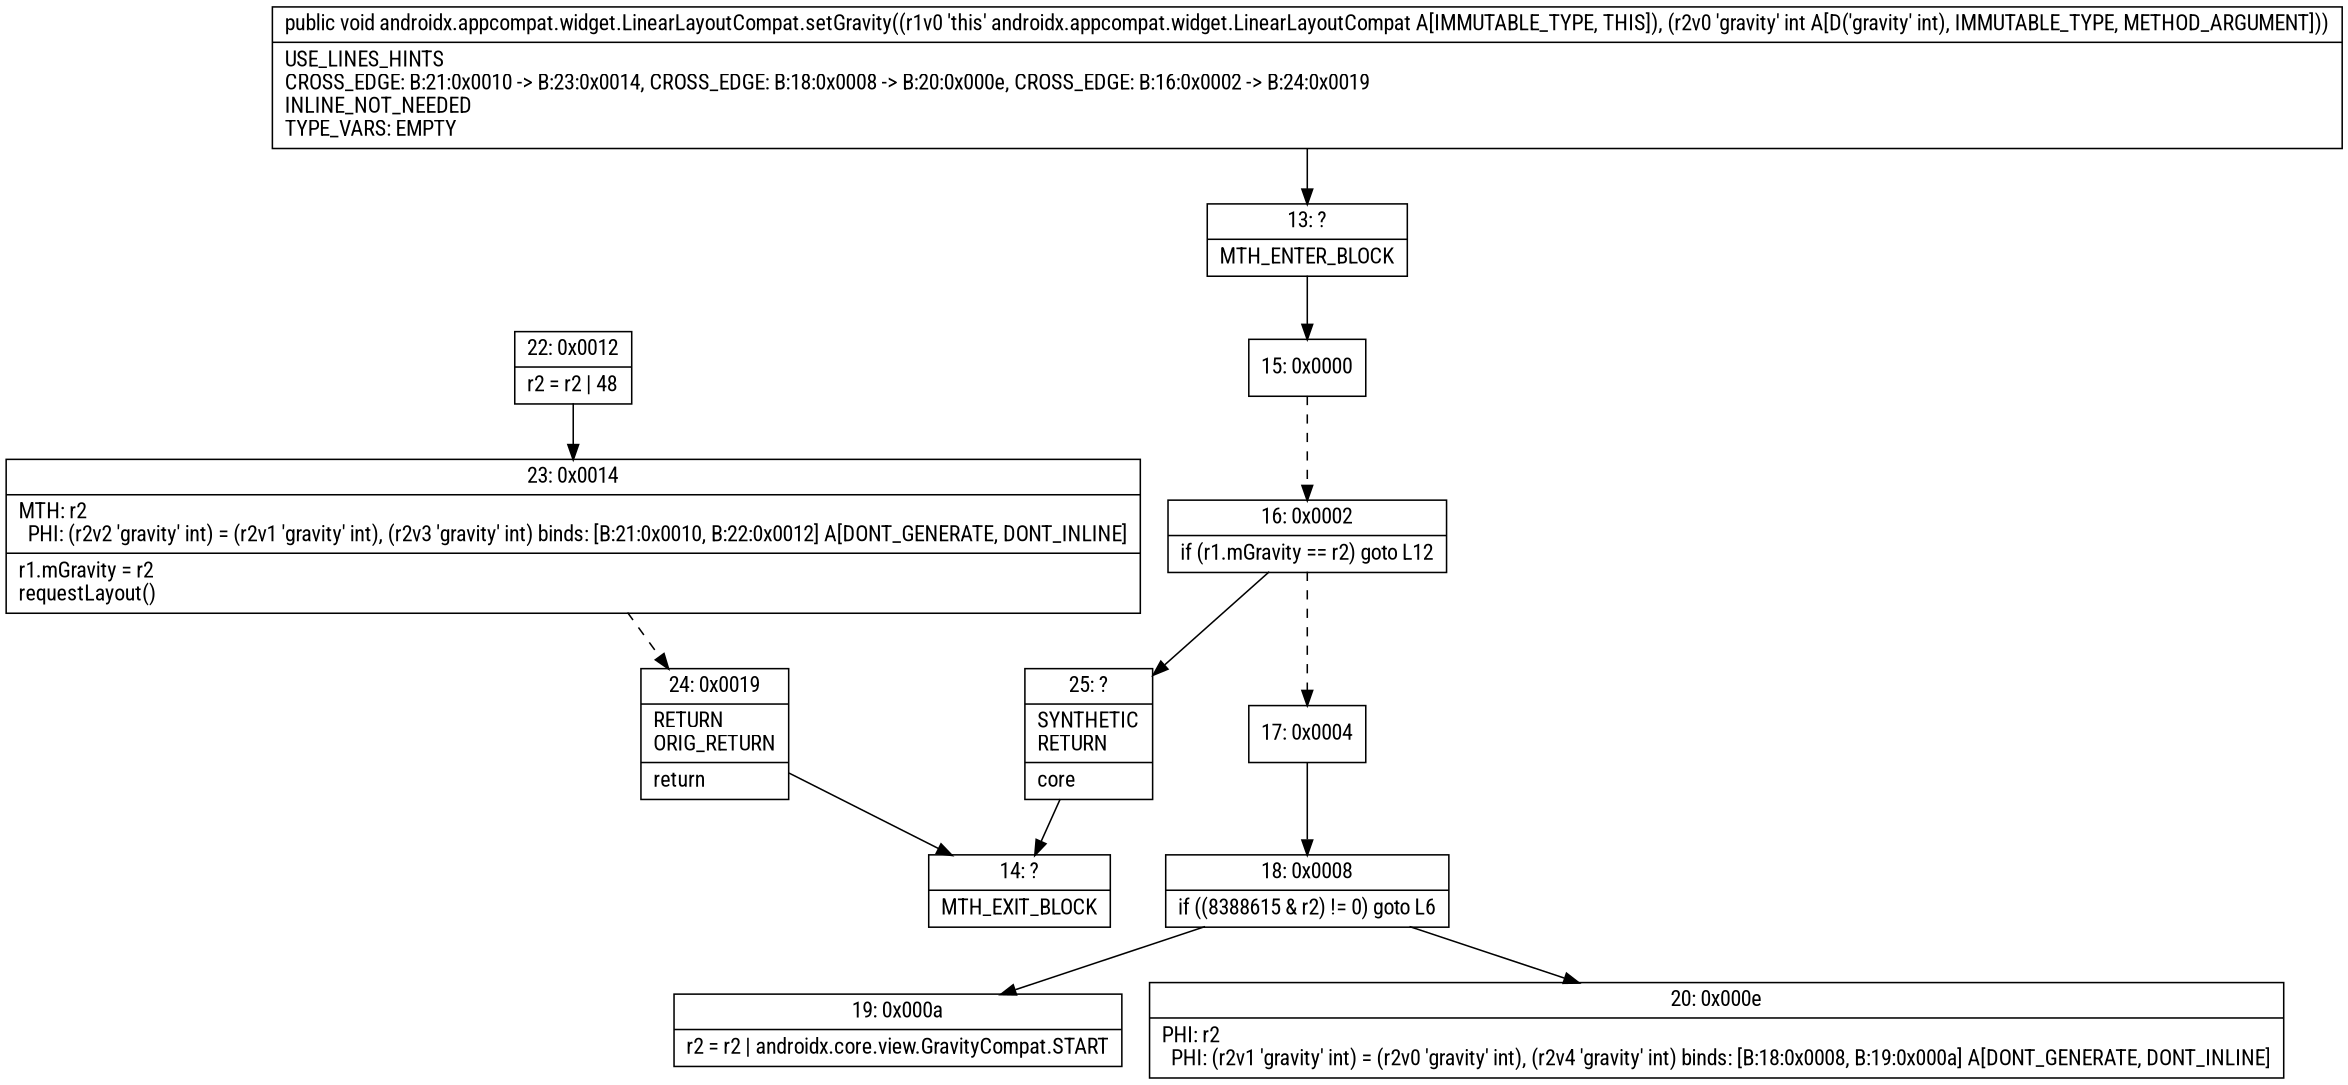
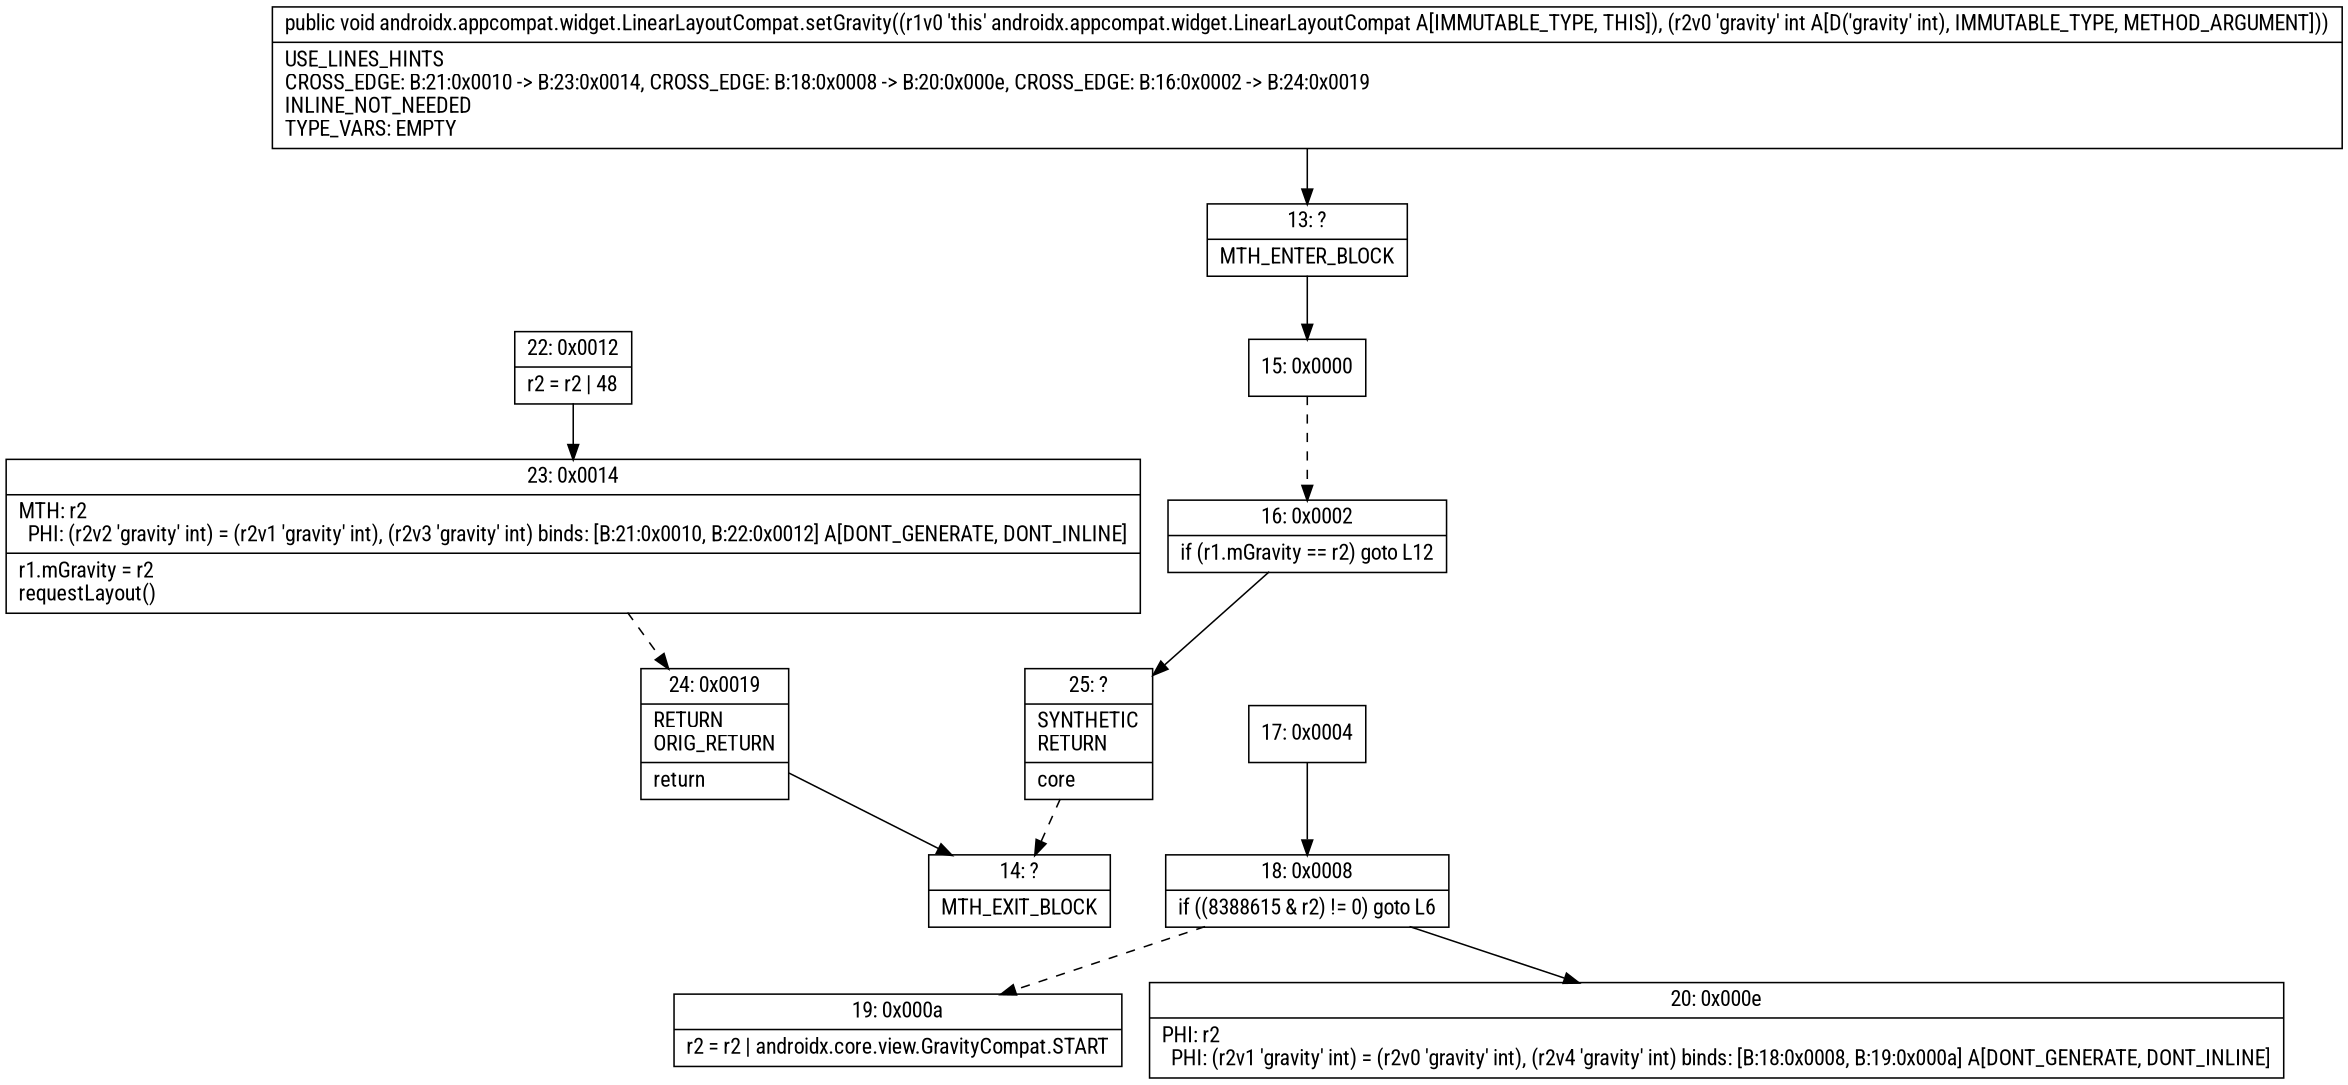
(1307, 631) -> none
(1051, 820) -> (1051, 820)
(1110, 958) -> (1110, 958)
